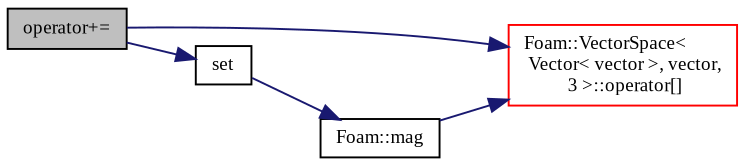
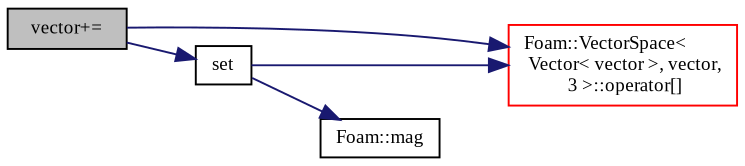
(67, 29) -> (67, 29)
(465, 113) -> (370, 65)
